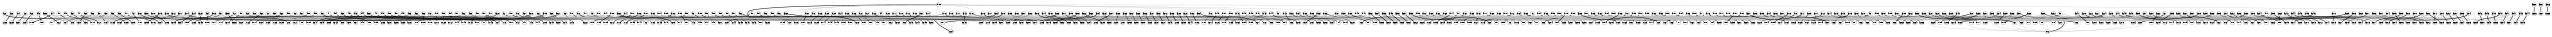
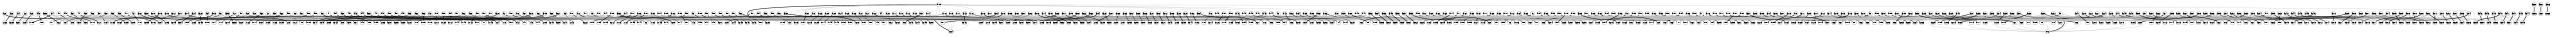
(1214, 18) -> (1214, 18)
